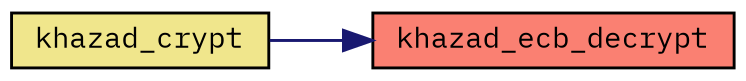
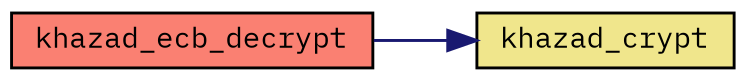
(306, 40) -> (410, 40)
